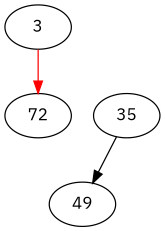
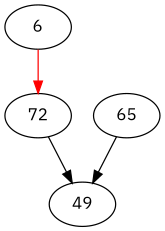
(38, 27) -> (38, 27)
(127, 116) -> (127, 116)
none -> (57, 154)
